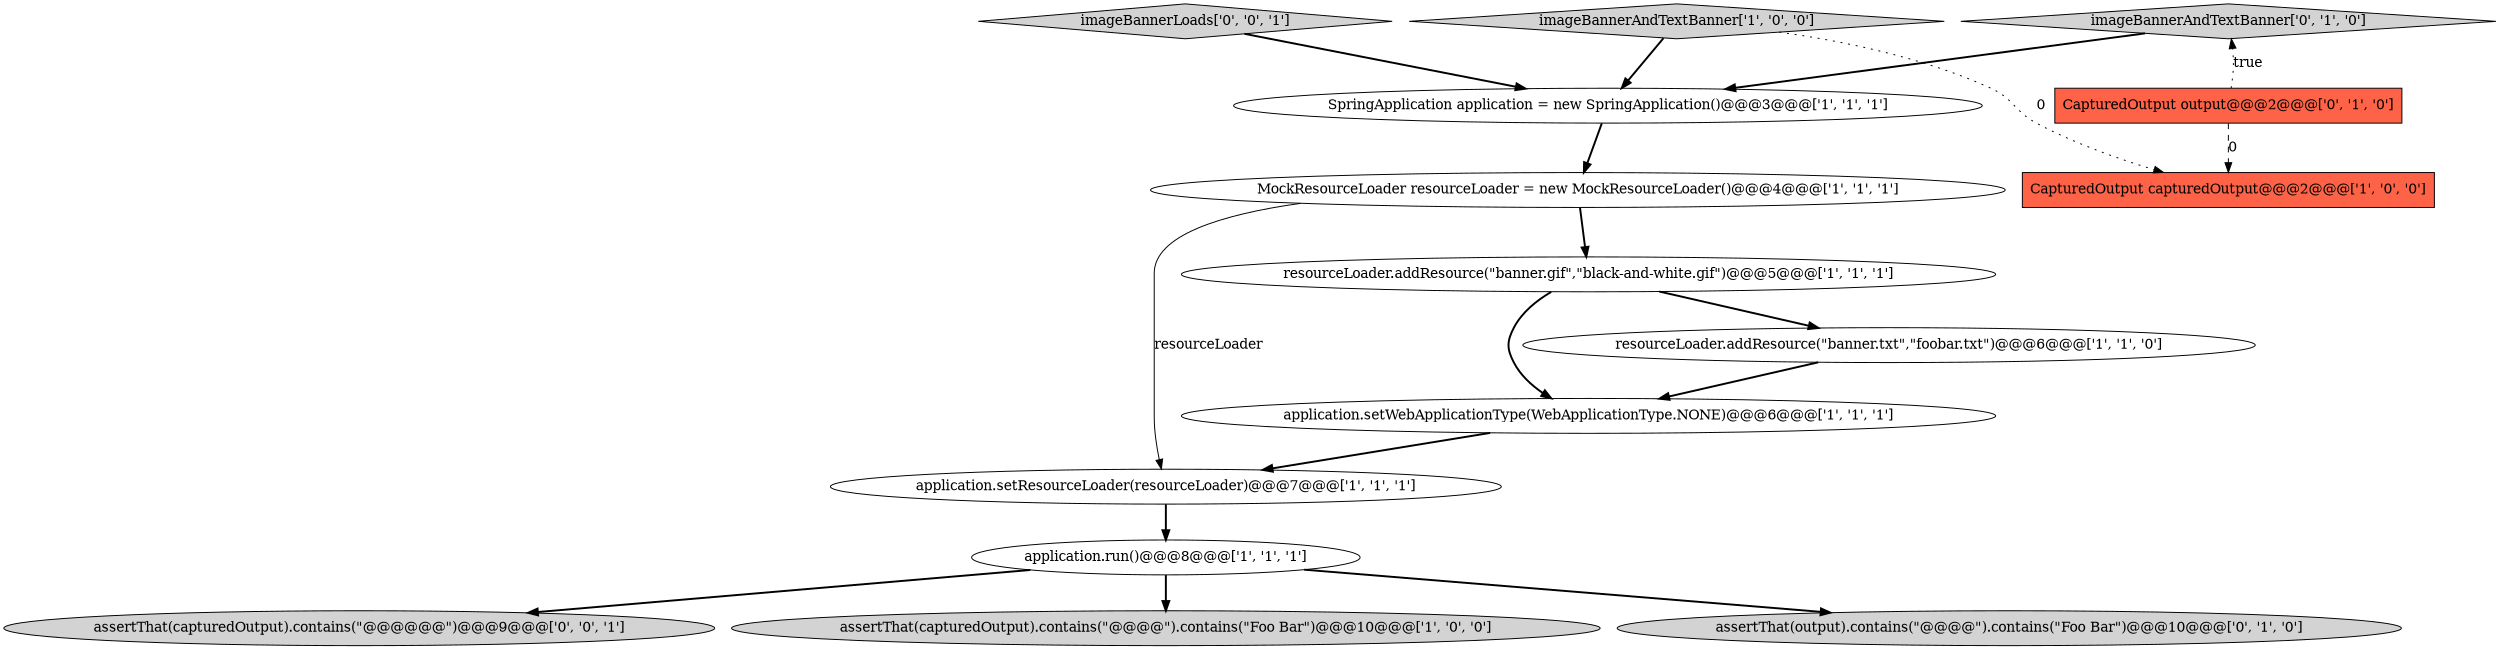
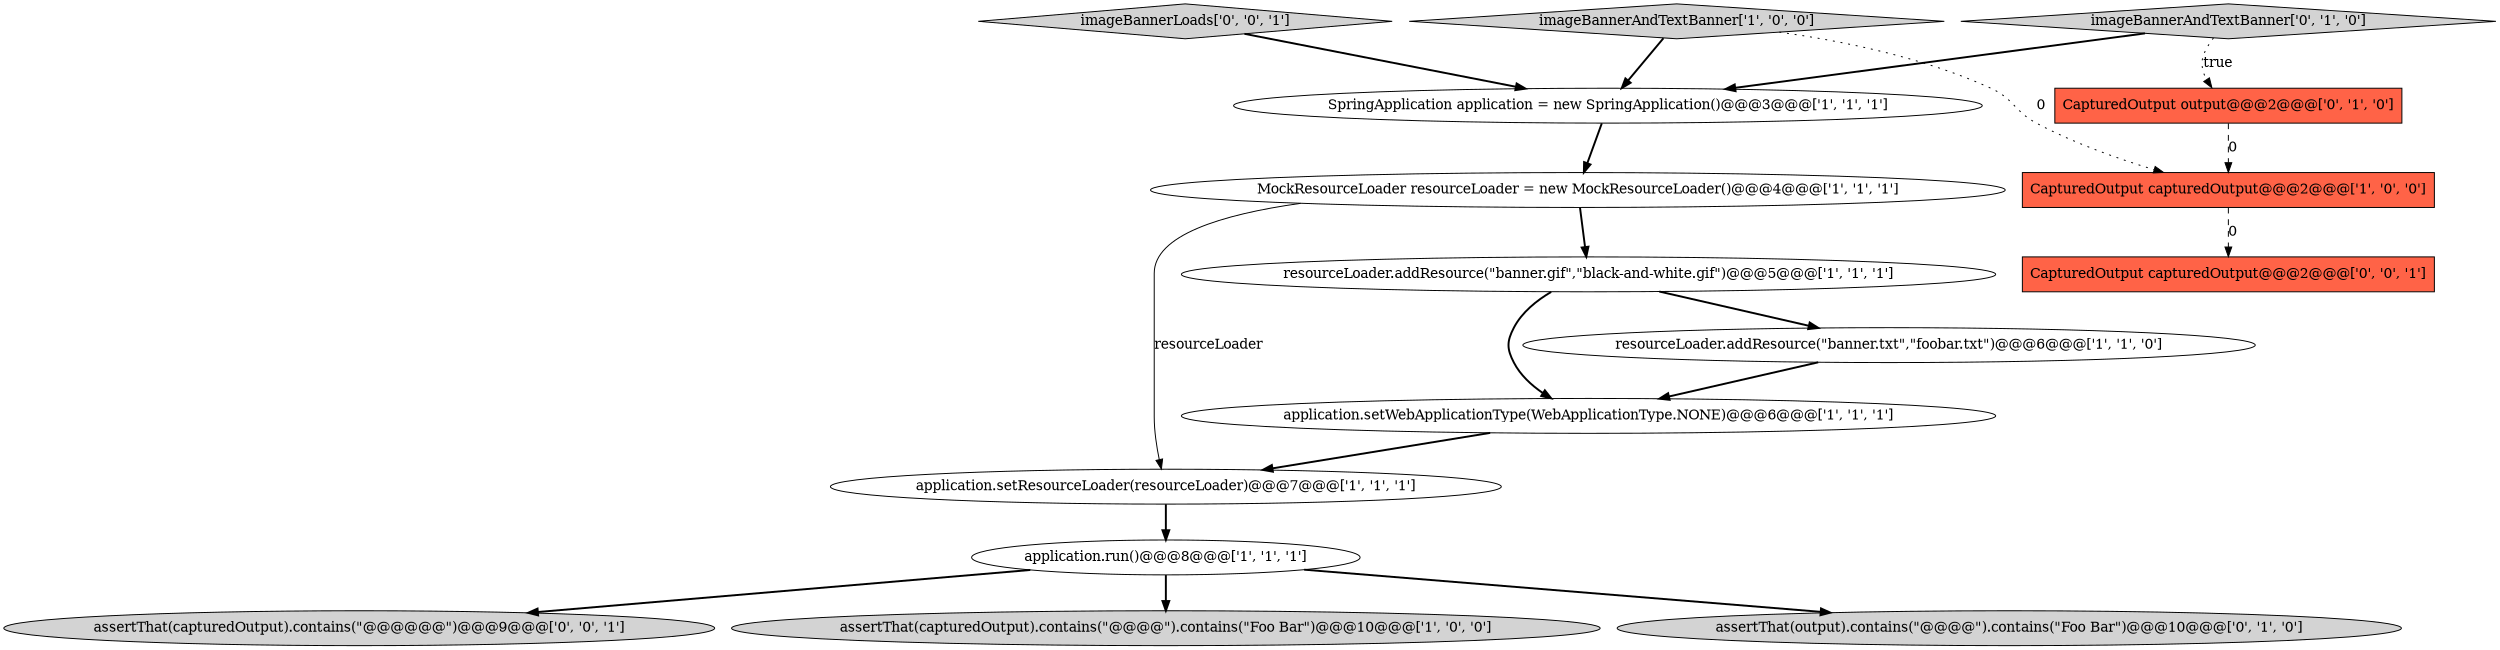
(2233, 68) -> (2203, 58)
none -> (2228, 274)
